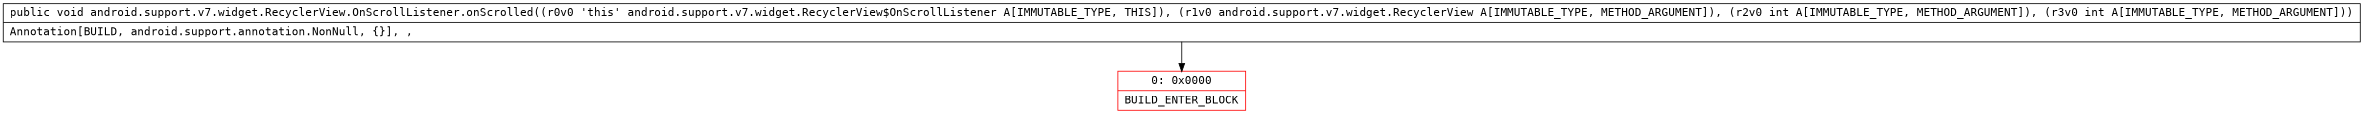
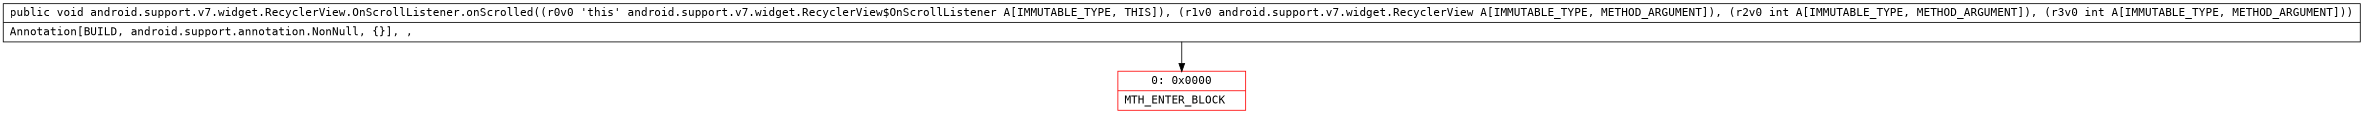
(1182, 100) -> (1175, 100)
